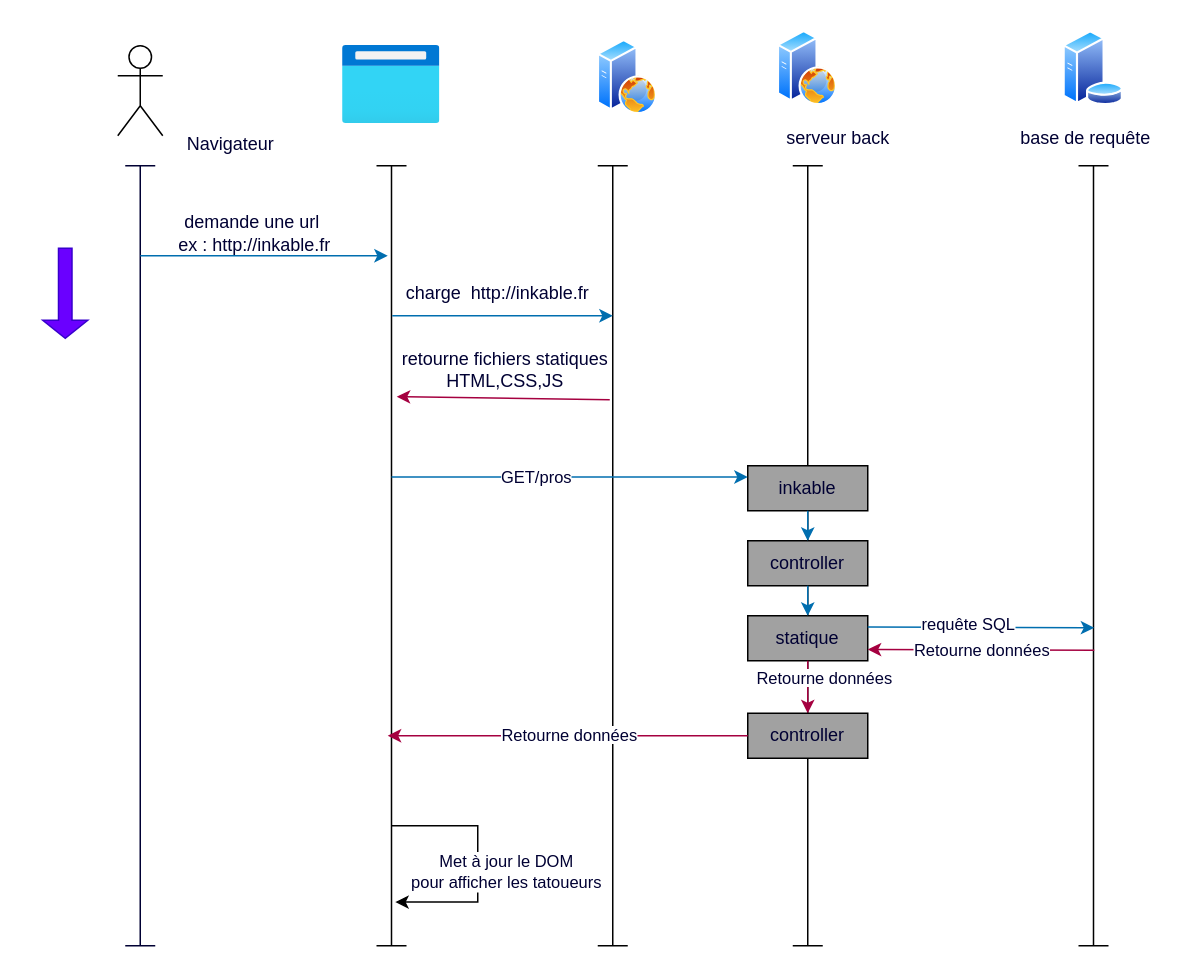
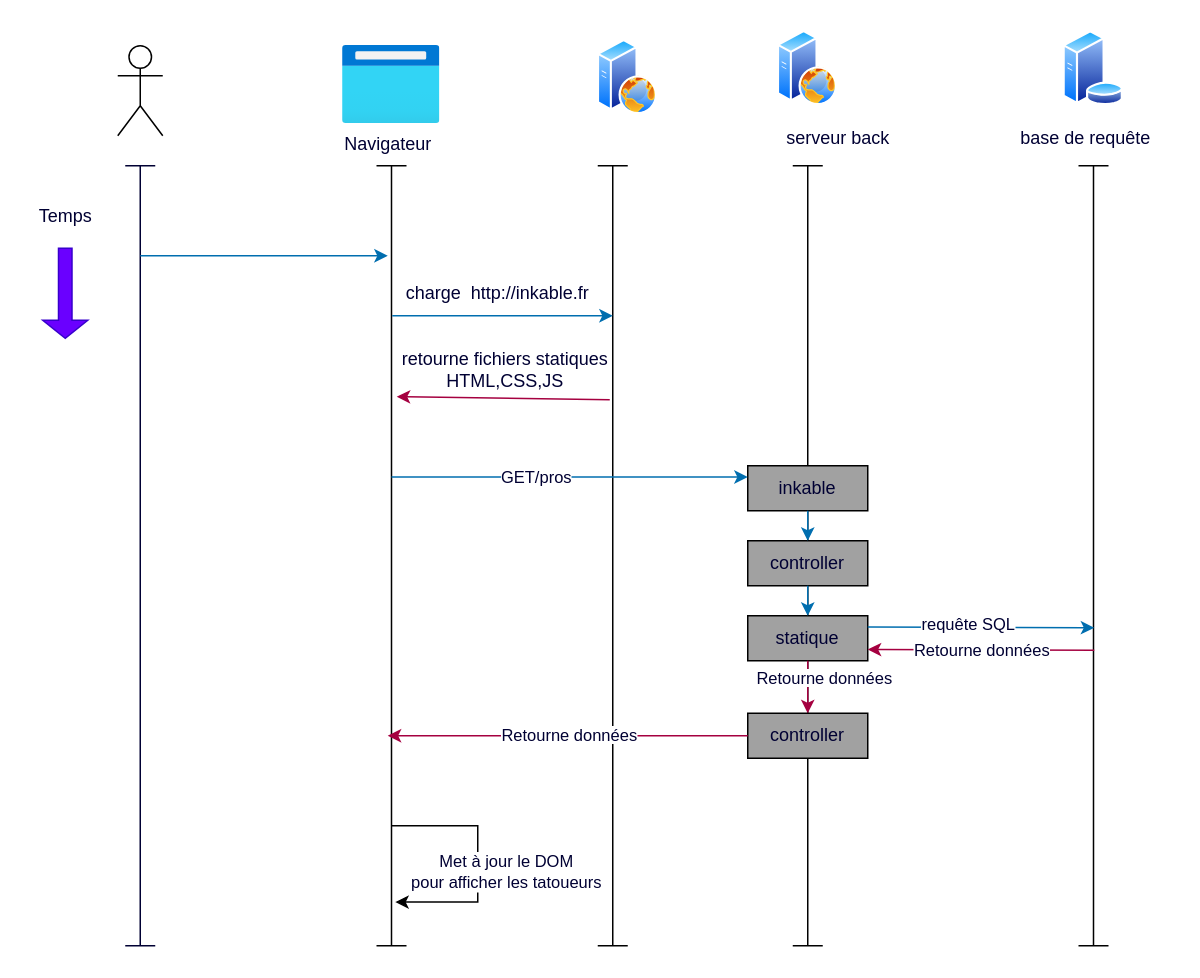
(230, 145) -> (388, 145)
none -> (65, 217)
(254, 233) -> none
